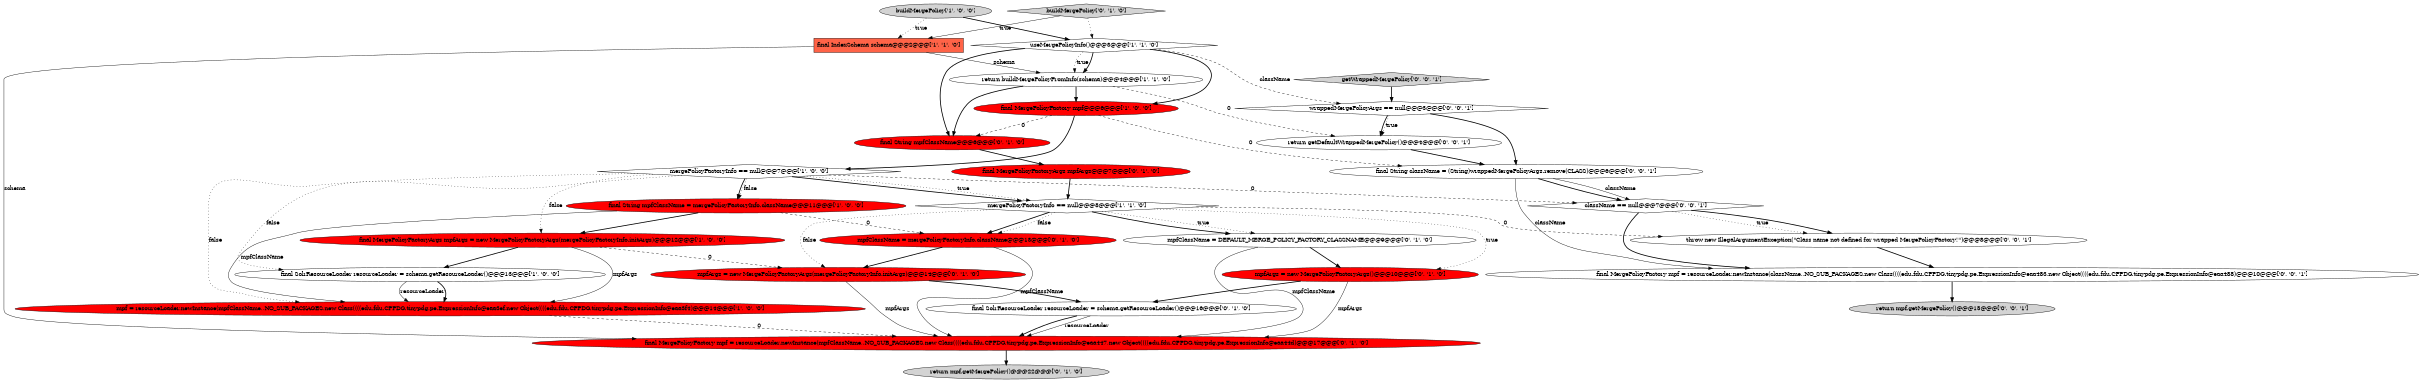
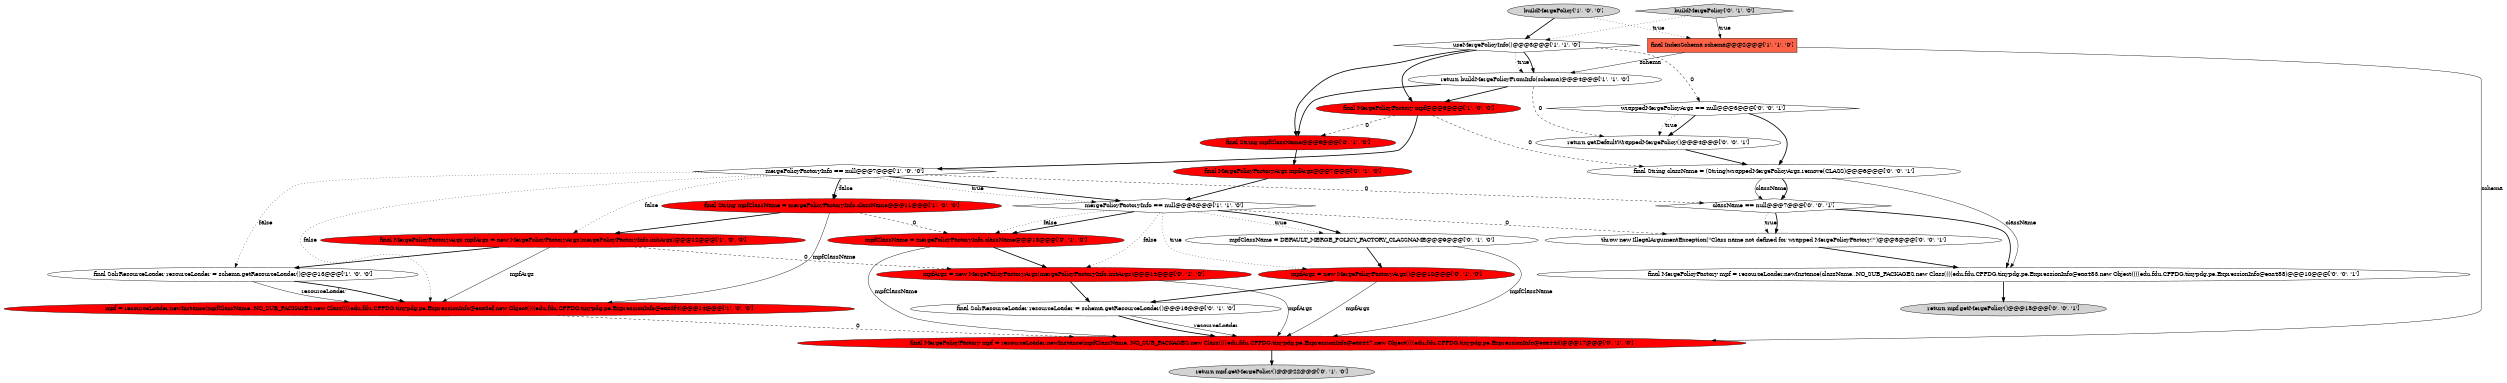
(1275, 80) -> (1692, 80)
(1392, 80) -> none
